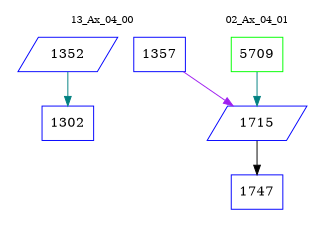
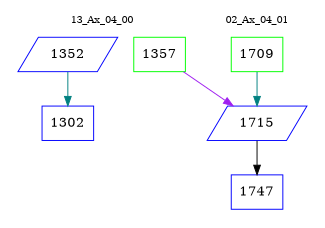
(160, 54) -> (160, 54)
(257, 54) -> (257, 54)
